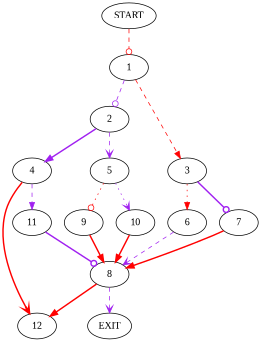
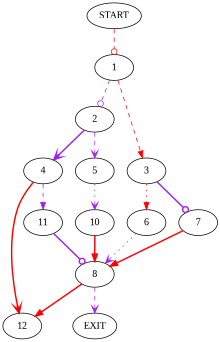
(74, 143) -> (72, 142)
(84, 223) -> none
(151, 247) -> (123, 246)
